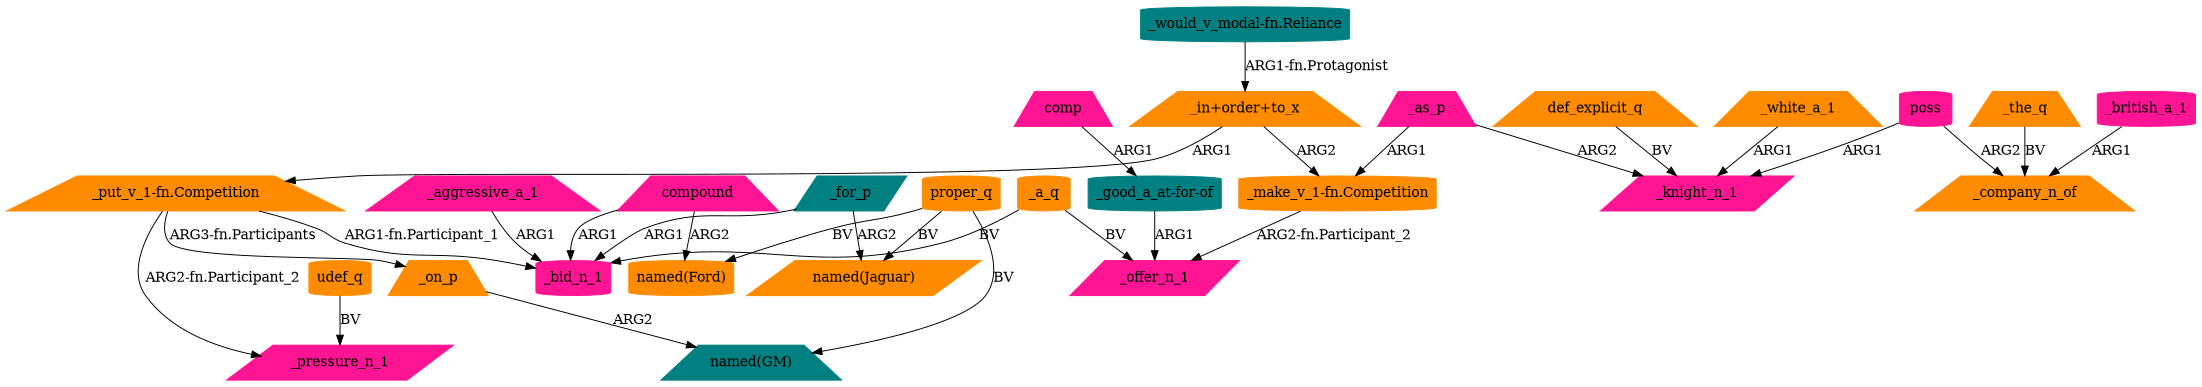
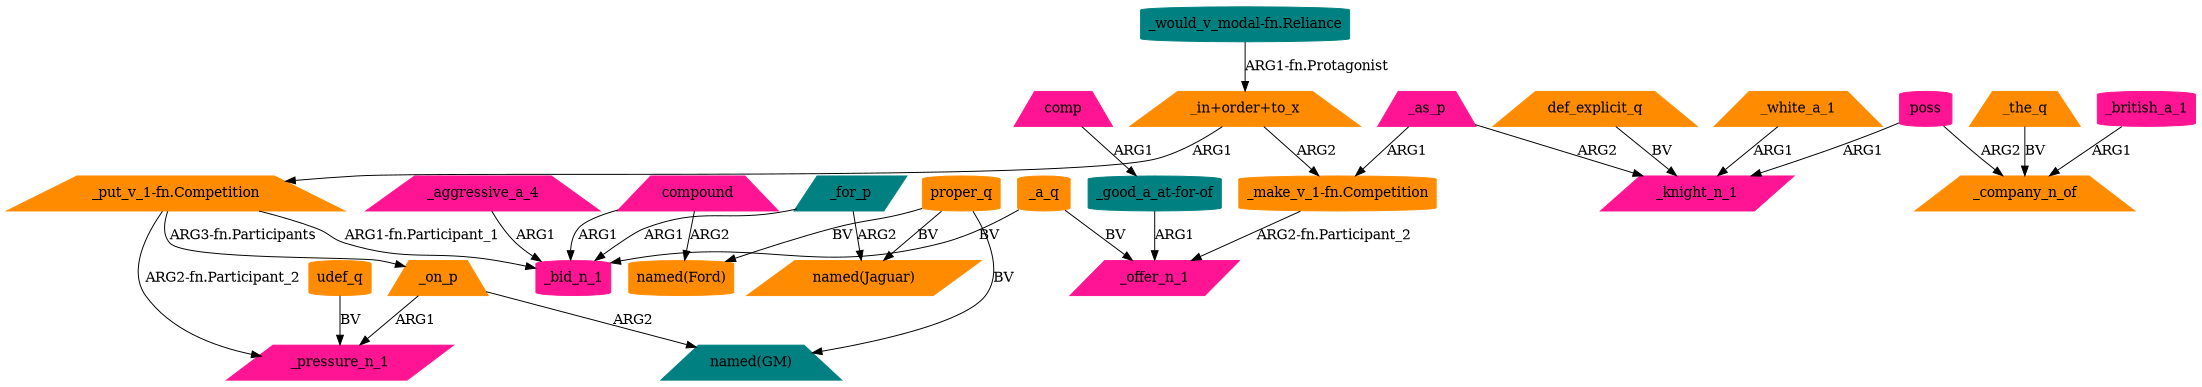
(483, 193) -> (483, 193)
none -> (393, 317)
